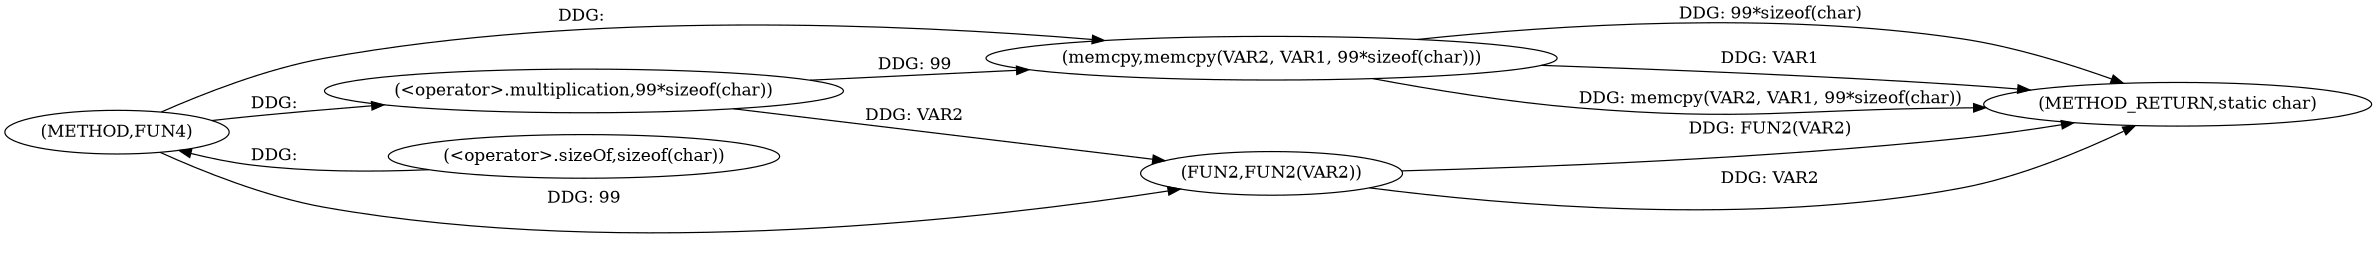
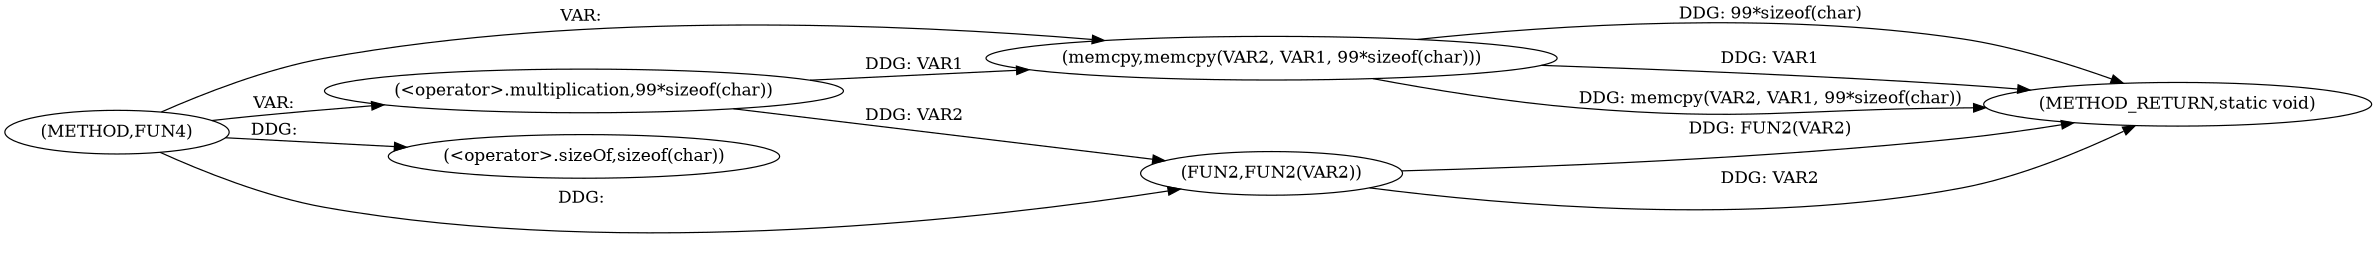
(584, 16) -> (584, 16)
(915, 65) -> (915, 65)
(277, 104) -> (277, 104)
(2178, 104) -> (2178, 104)
(309, 170) -> (310, 142)
(584, 198) -> (584, 198)
